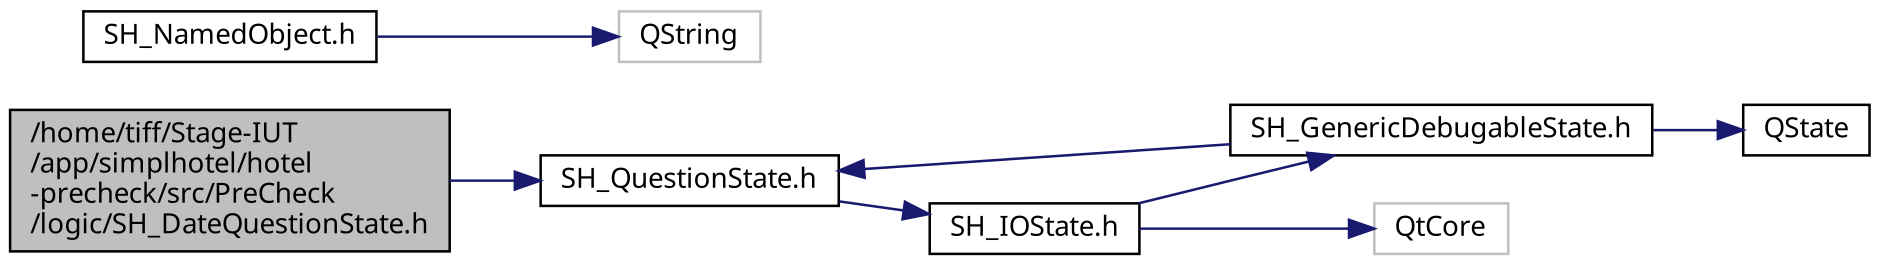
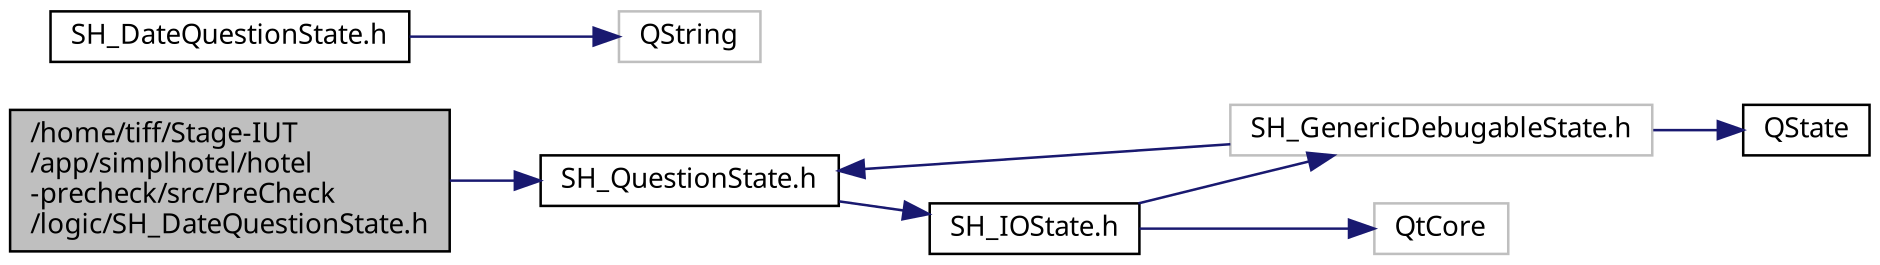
(230, 37) -> (230, 37)
(1441, 130) -> (1441, 130)
